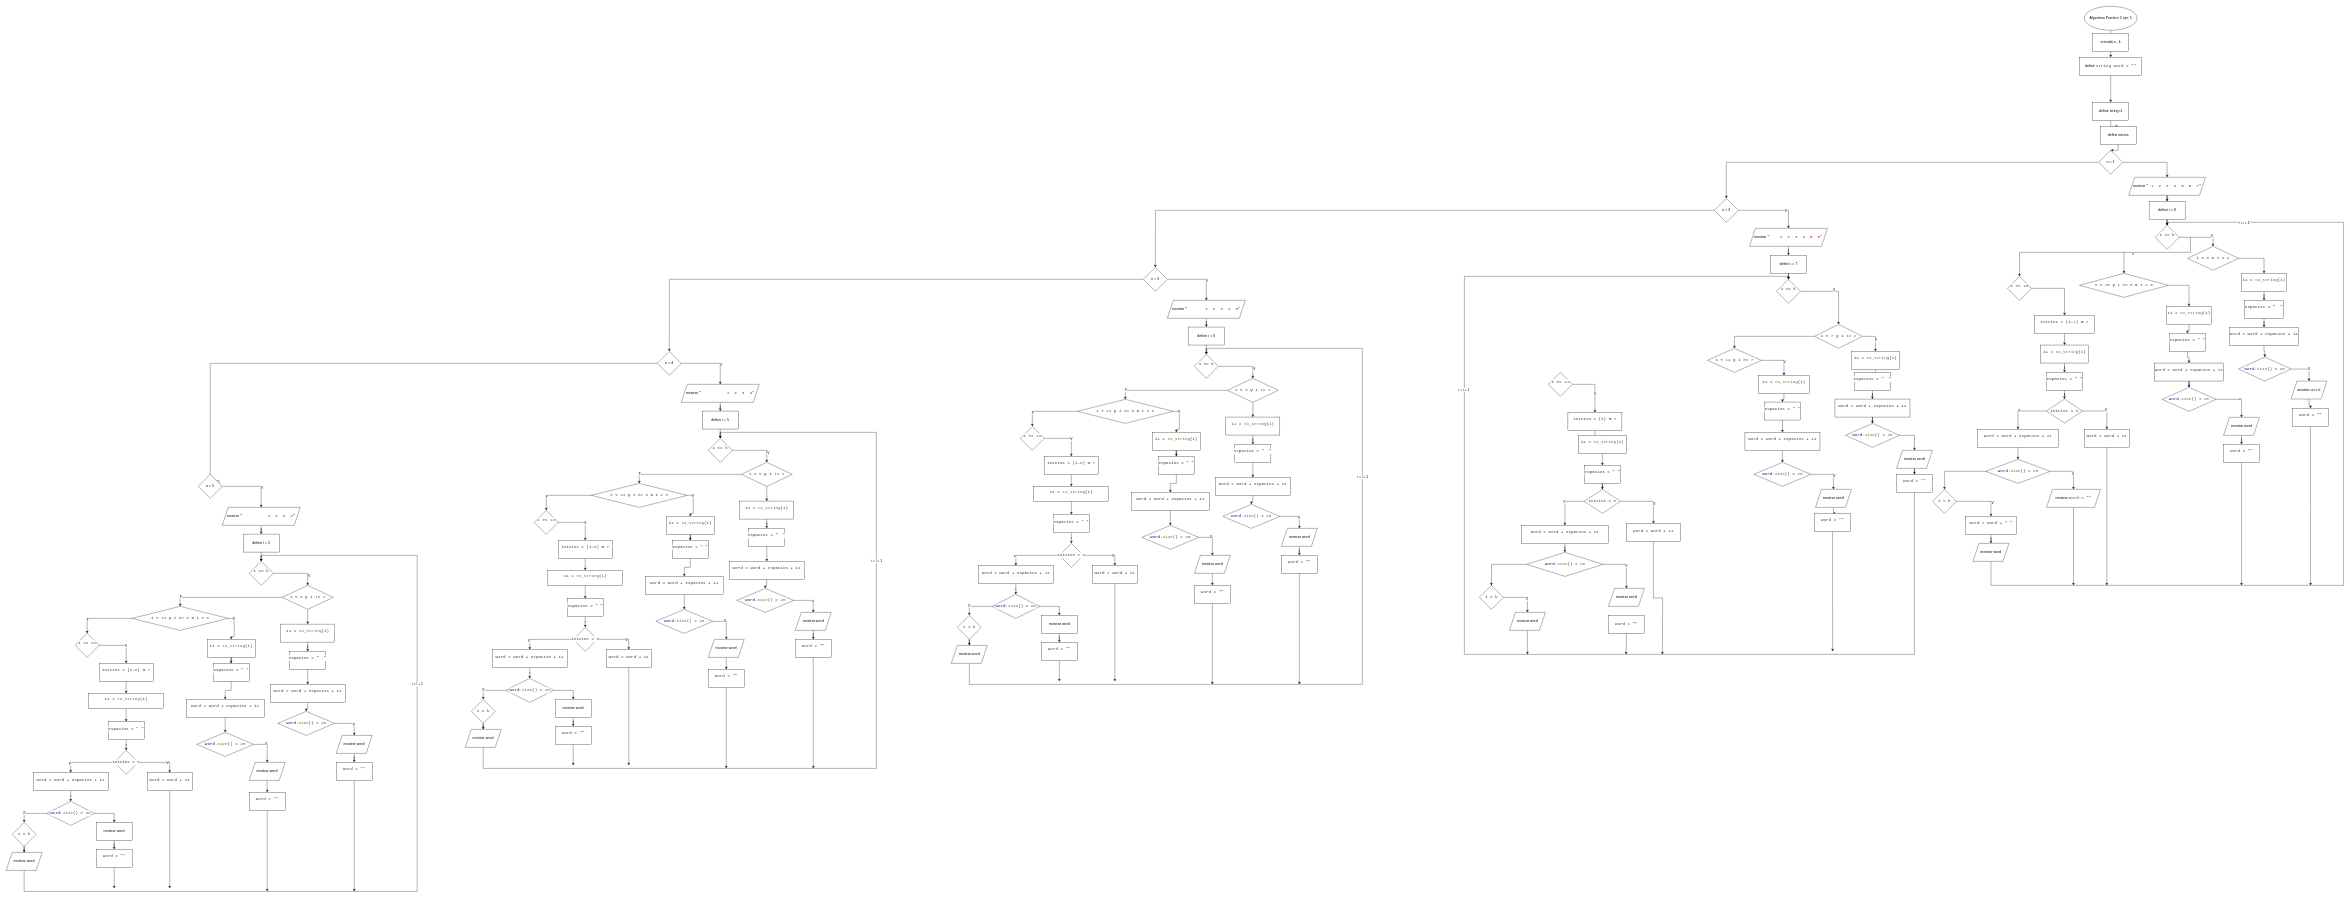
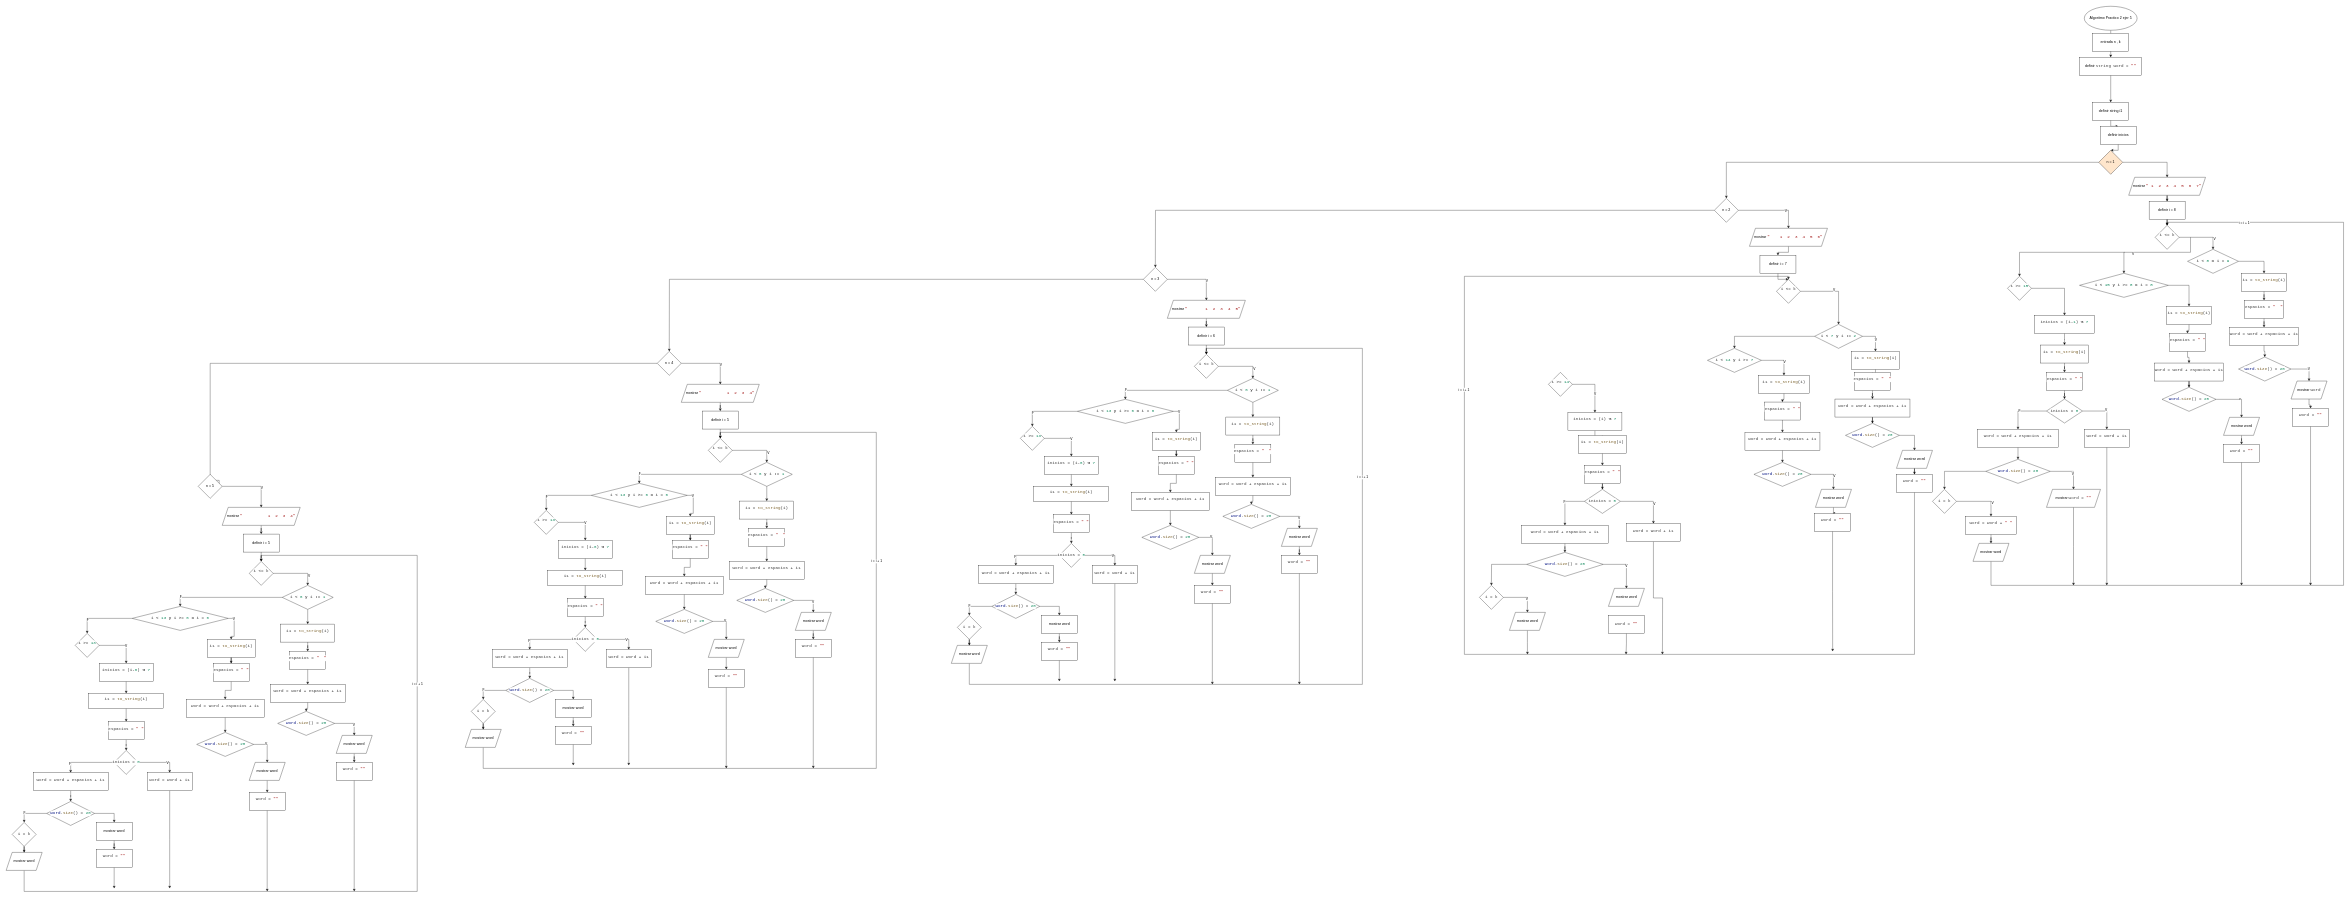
(2110, 162) -> (2110, 162)
(2213, 258) -> (2213, 261)
(1788, 264) -> (1778, 264)
